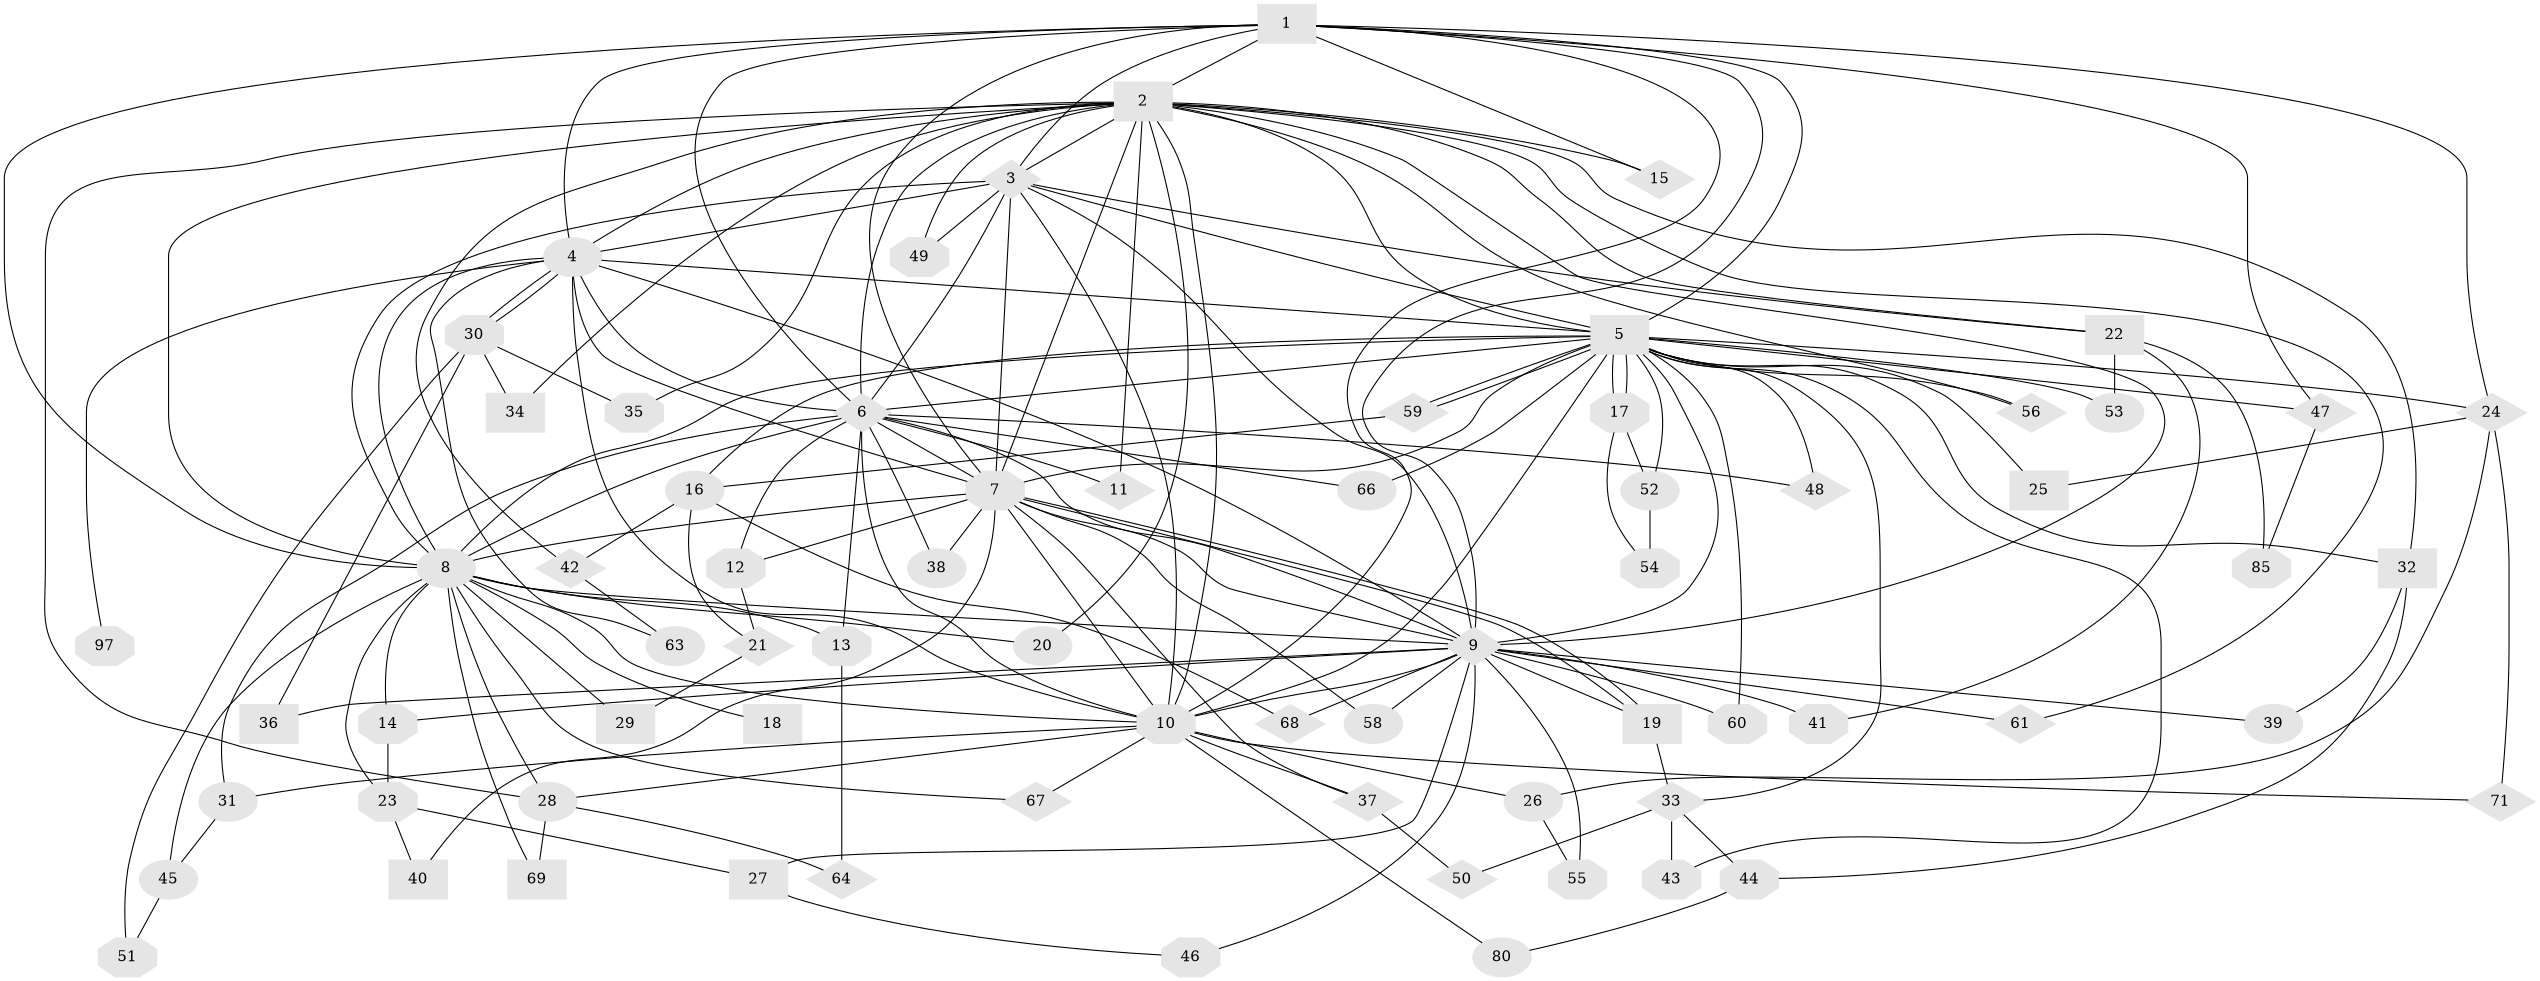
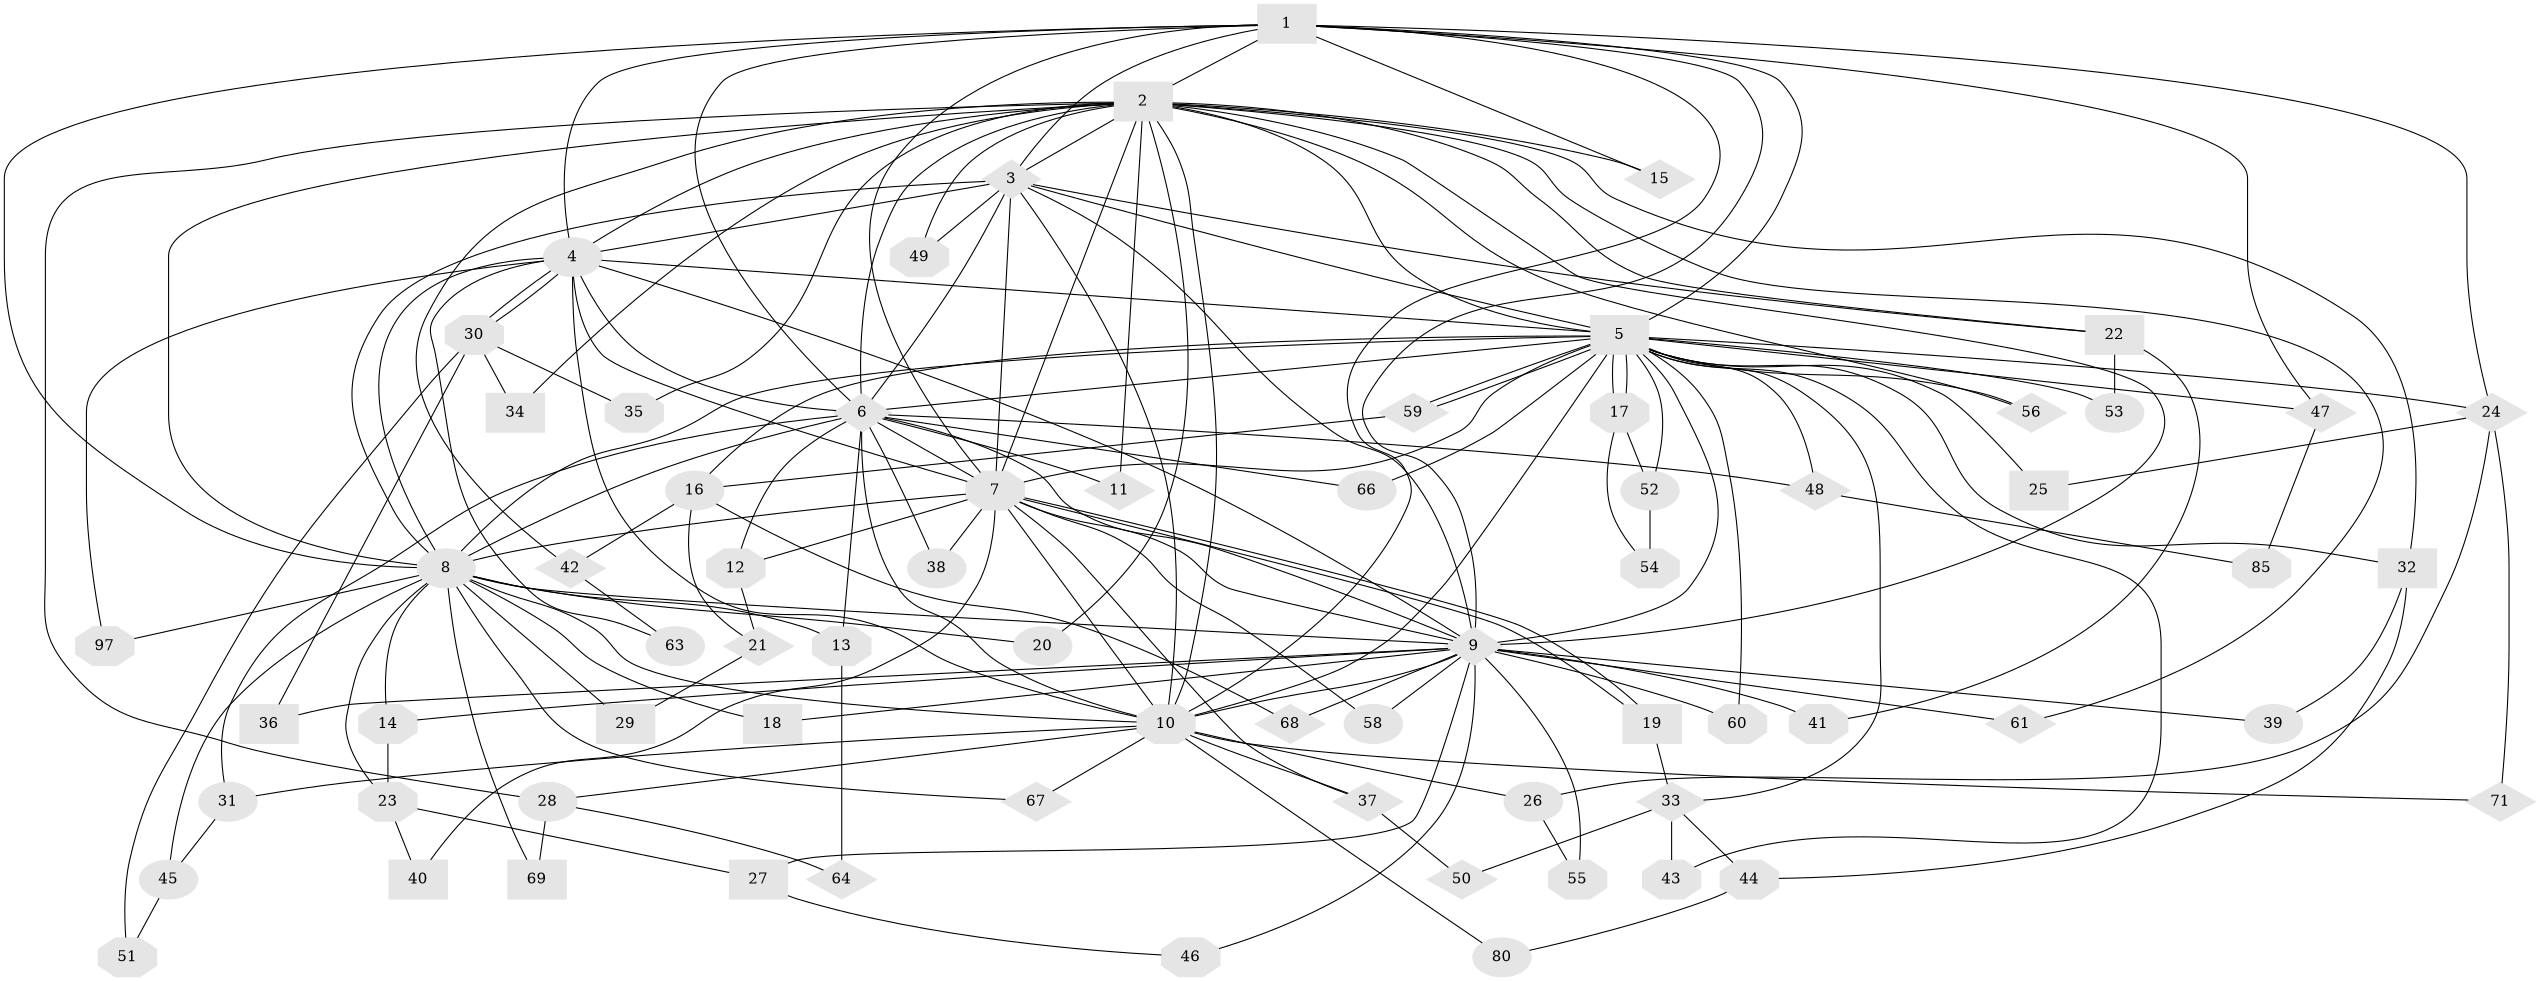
(2245, 419) -> (2017, 526)
(1557, 682) -> (1126, 685)
(487, 689) -> (277, 607)
